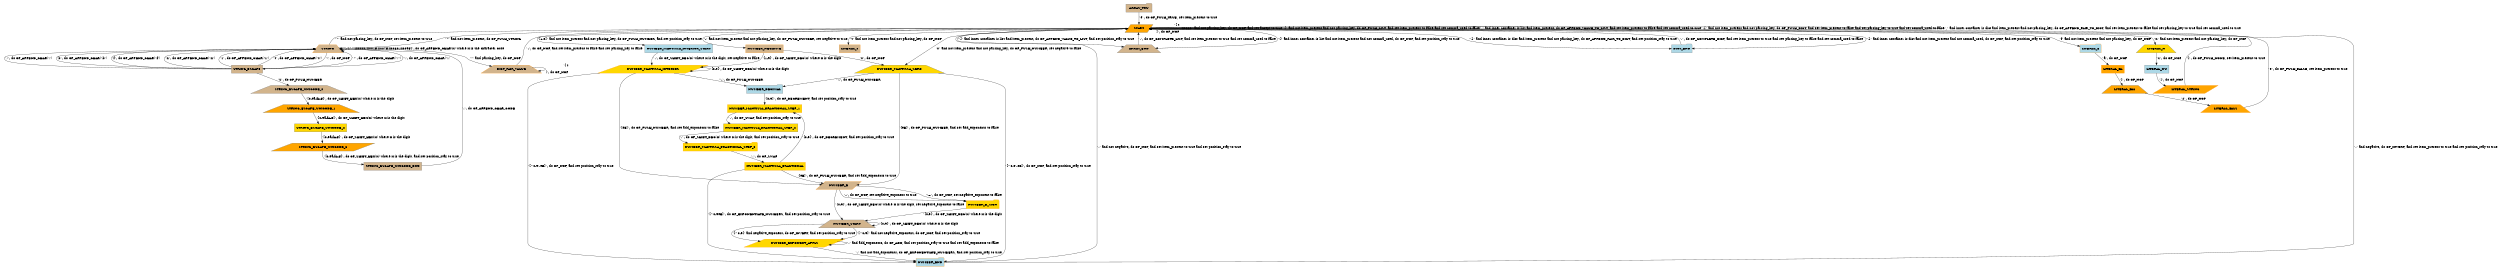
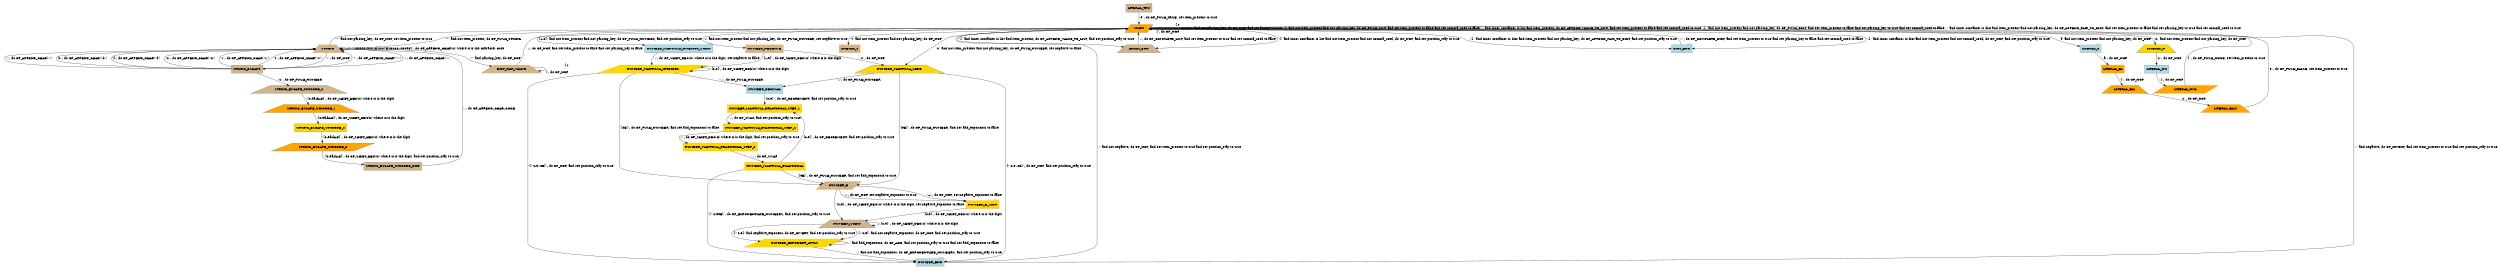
(1139, 8) -> (1139, 8)
(2186, 89) -> (2186, 89)
